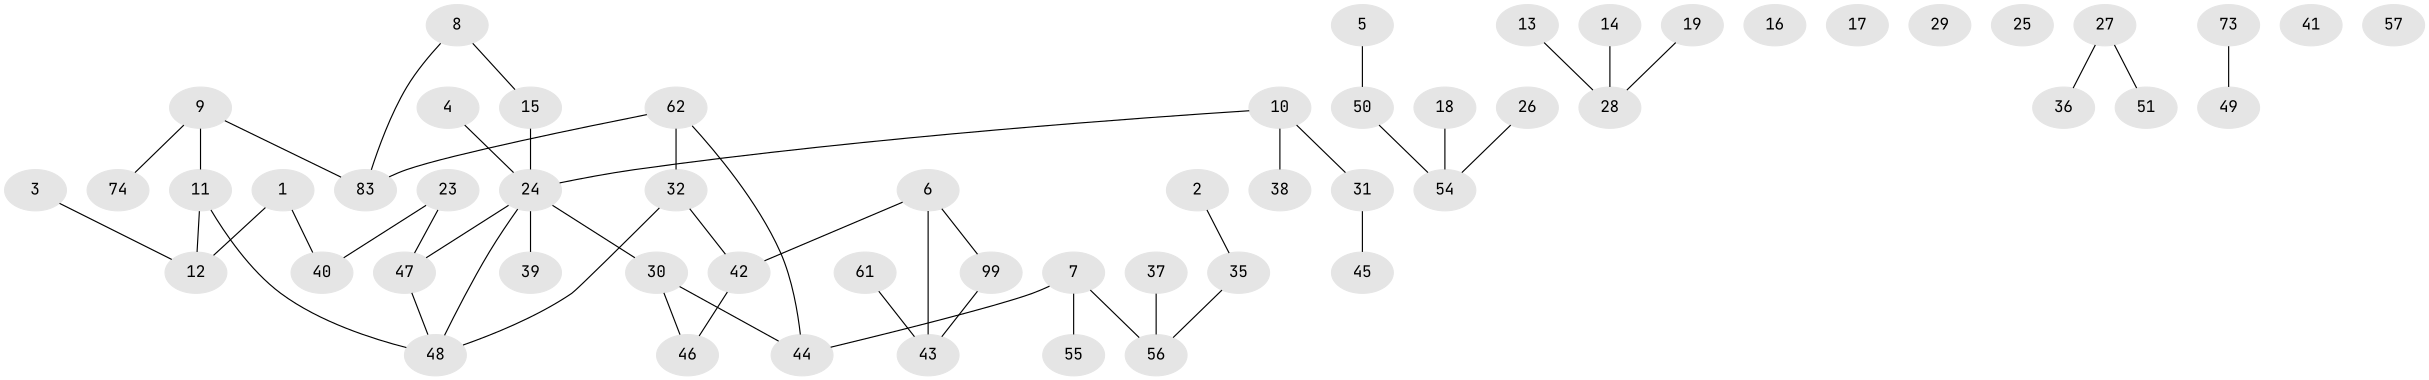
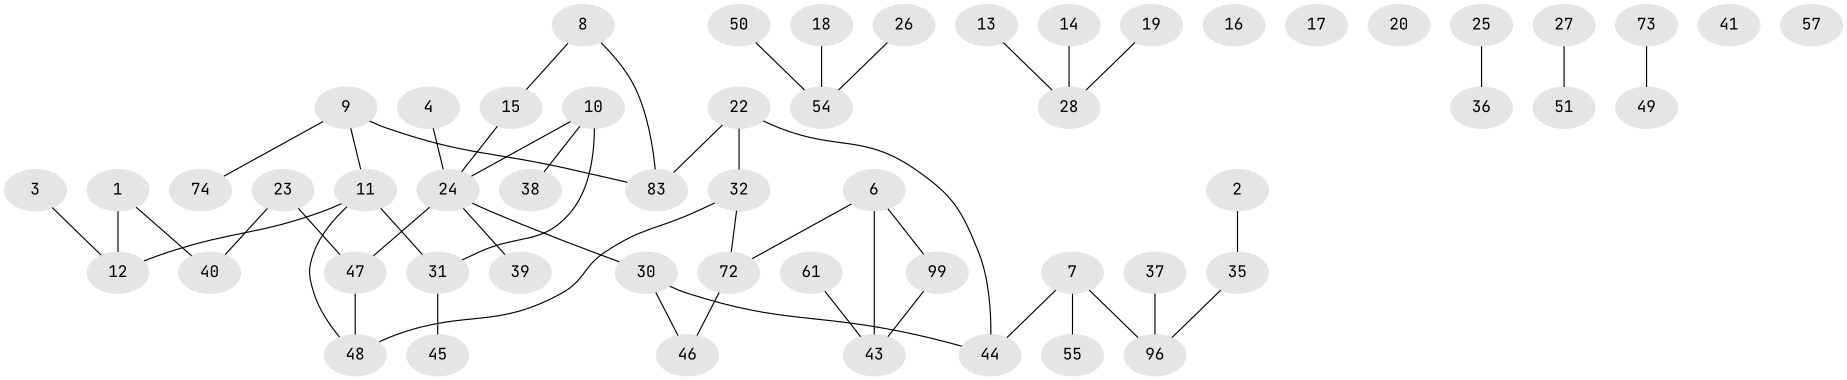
(1362, 25) -> none
(1940, 25) -> (1399, 25)
(2084, 66) -> (1482, 67)
(676, 108) -> (739, 108)
none -> (396, 226)
(479, 271) -> none
(739, 273) -> (729, 273)
(1156, 355) -> (1155, 355)
